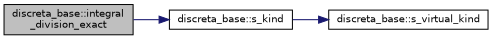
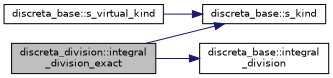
(69, 20) -> (84, 58)
(306, 20) -> (178, 14)
none -> (264, 58)
